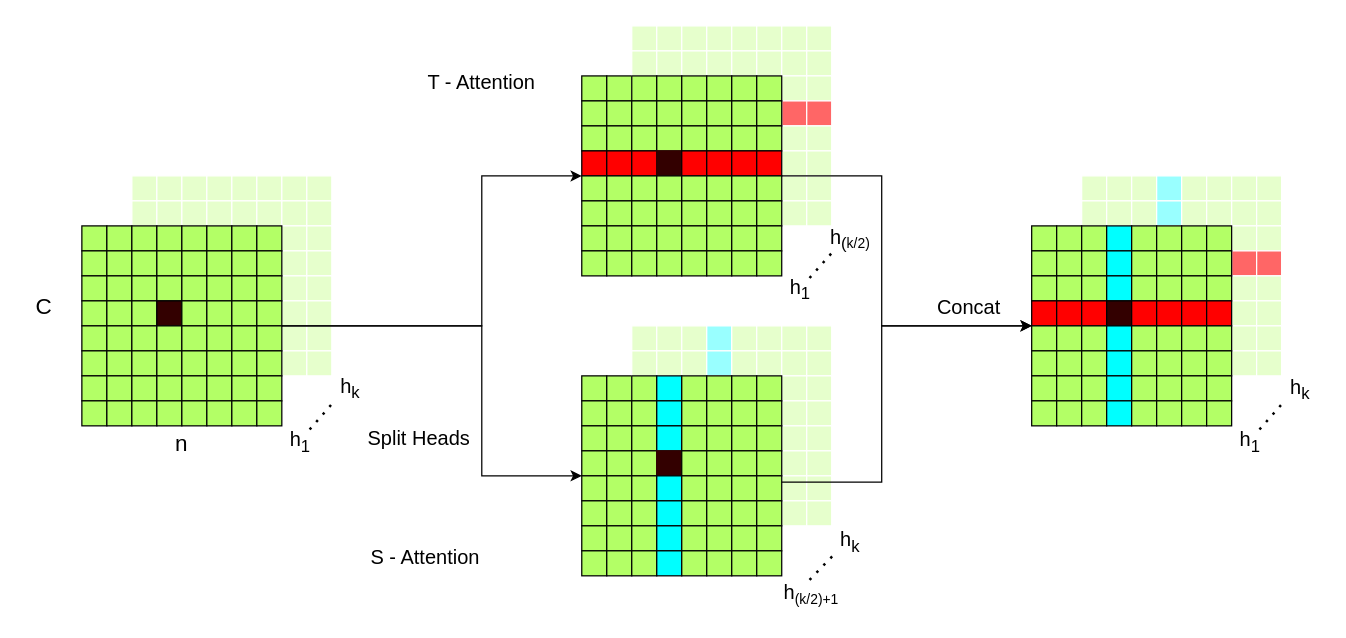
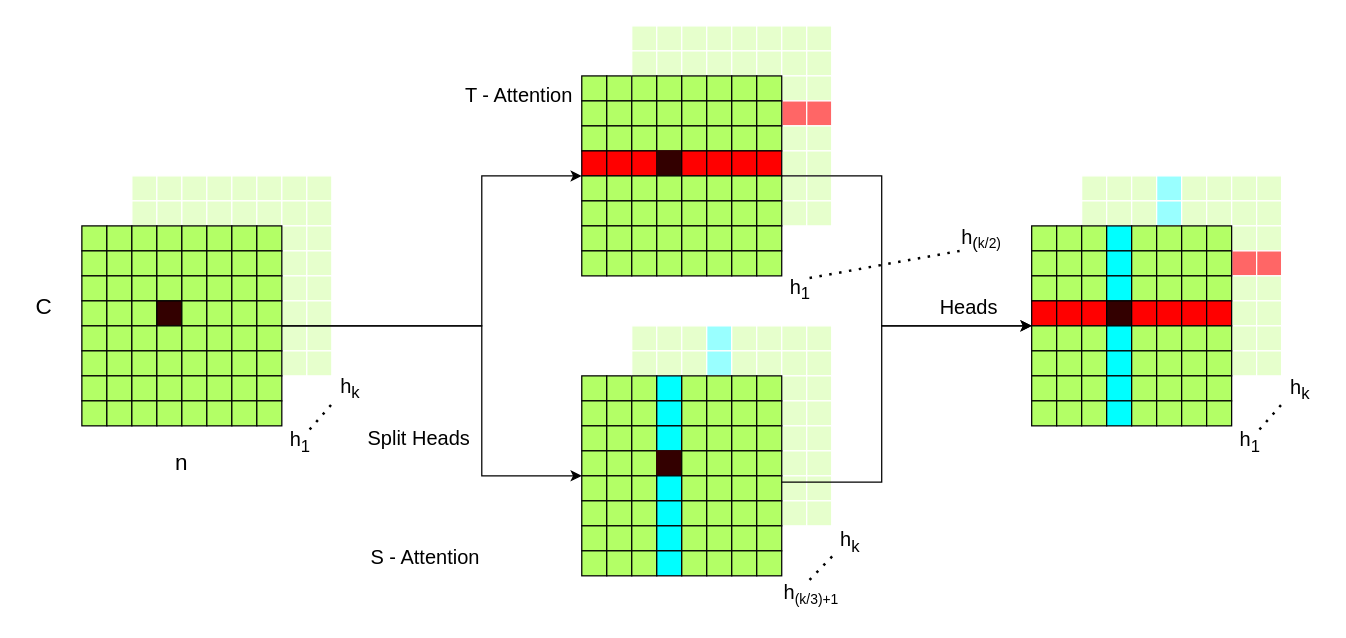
(482, 82) -> (519, 94)
(851, 239) -> (982, 239)
(969, 307) -> (969, 307)
(182, 444) -> (182, 463)
(802, 593) -> (802, 593)
